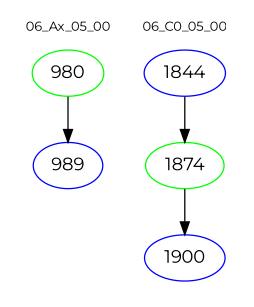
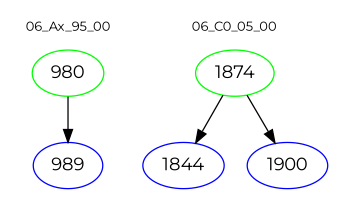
(69, 28) -> (69, 28)
(185, 113) -> (213, 113)
